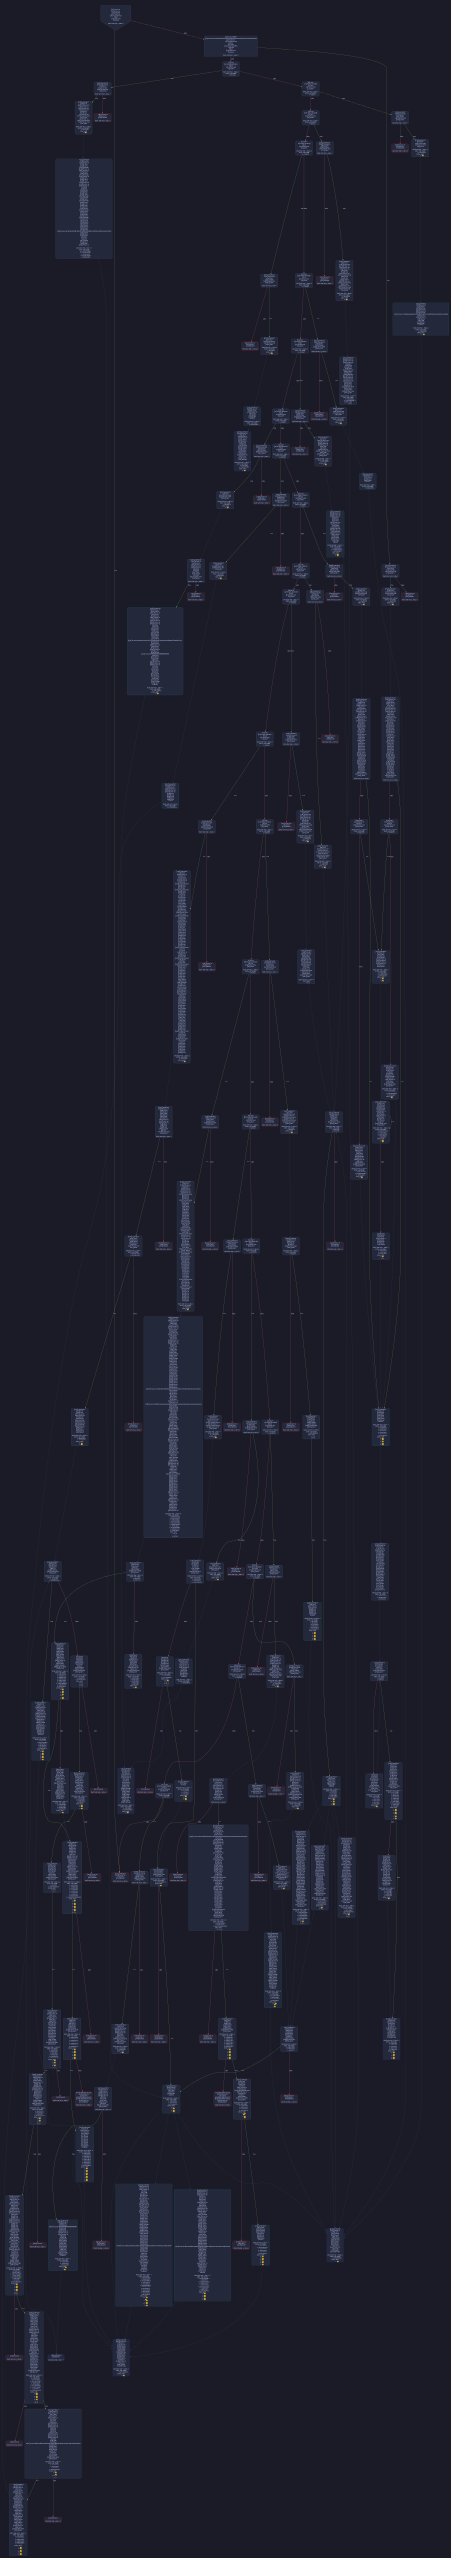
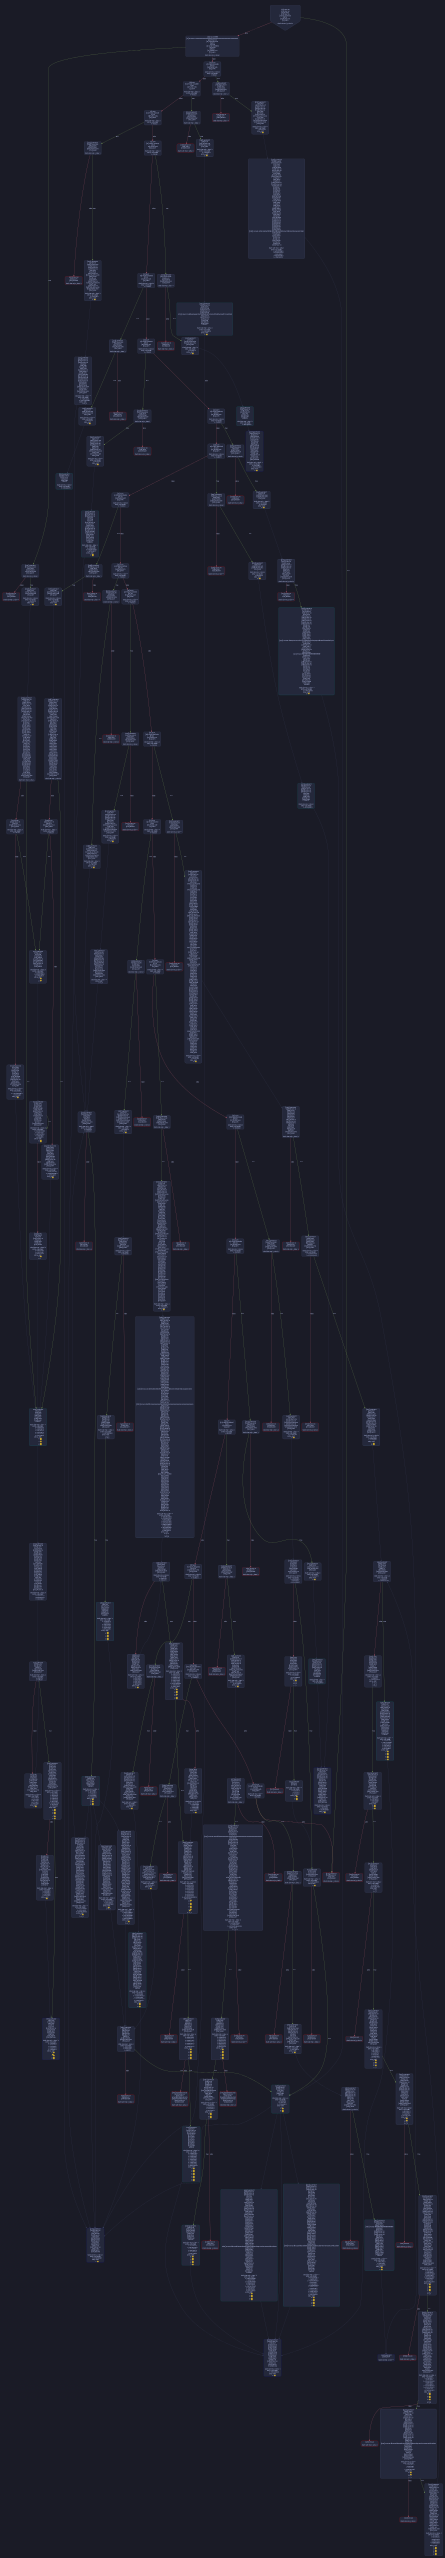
(99, 1791) -> none
none -> (354, 2039)
(61, 2099) -> none
